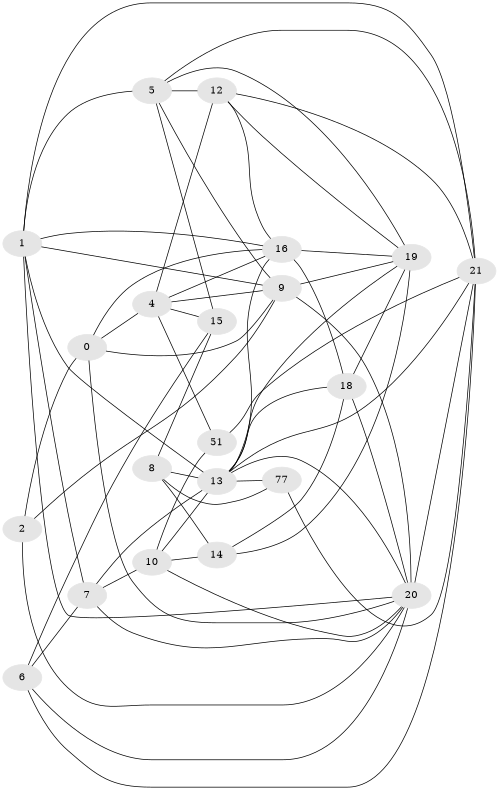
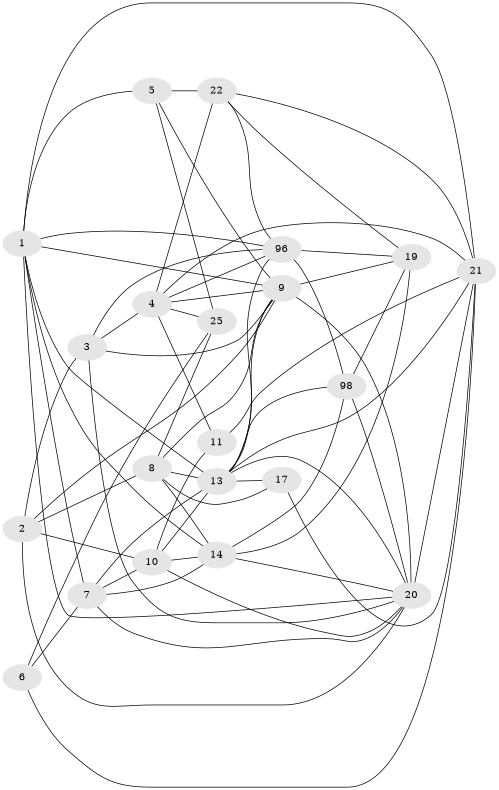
(389, 43) -> (308, 224)
(217, 91) -> (217, 91)
(308, 119) -> none
(282, 249) -> (282, 249)
(217, 321) -> (217, 321)
(87, 347) -> (87, 347)
(293, 353) -> (251, 386)
(347, 386) -> (347, 386)
none -> (237, 392)
none -> (79, 423)
(217, 443) -> (217, 443)
(282, 480) -> (282, 480)
none -> (87, 499)
none -> (87, 546)
none -> (157, 586)
(250, 760) -> (315, 574)
